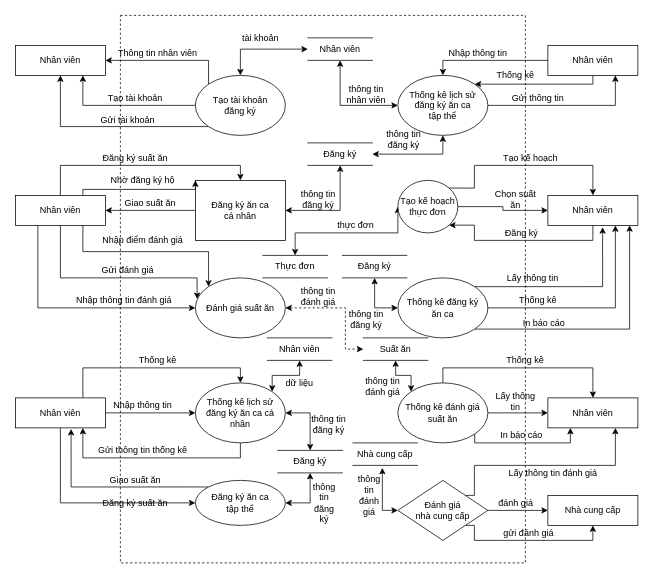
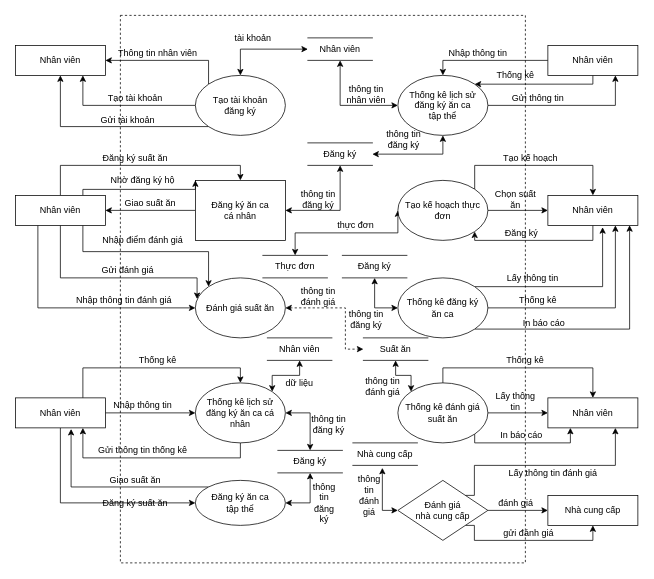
(261, 38) -> (253, 38)
(428, 207) -> (443, 210)
